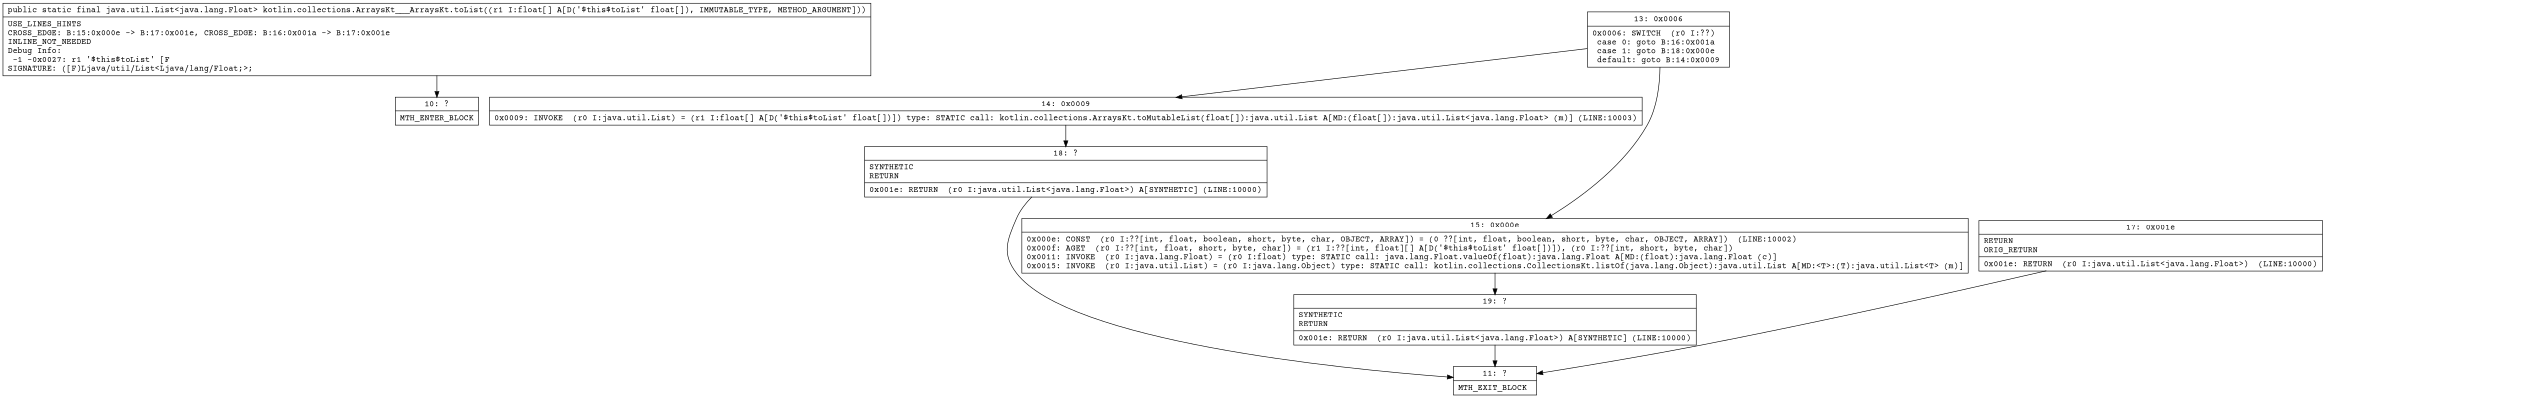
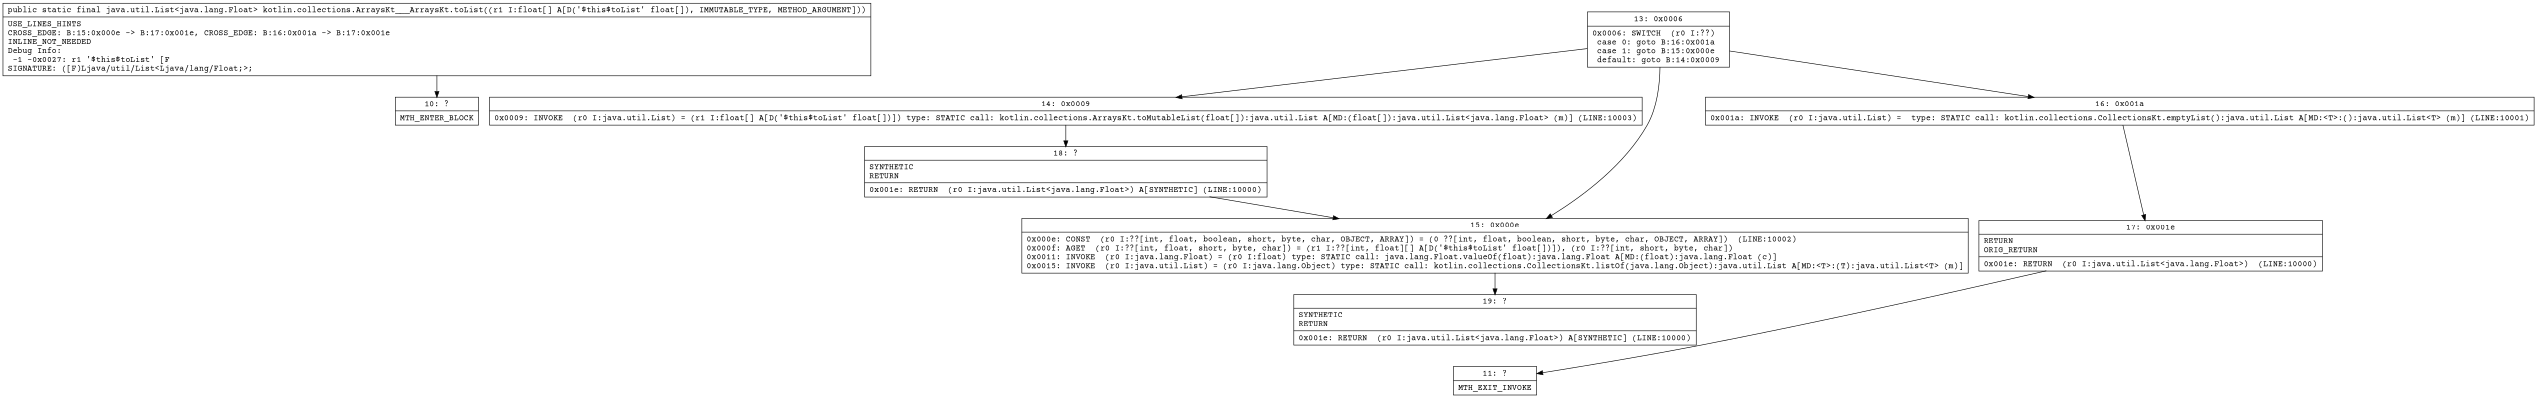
(1654, 51) -> (1654, 51)
none -> (2120, 111)
(1183, 342) -> (1271, 207)
(1495, 353) -> none
(1493, 388) -> (1495, 388)
